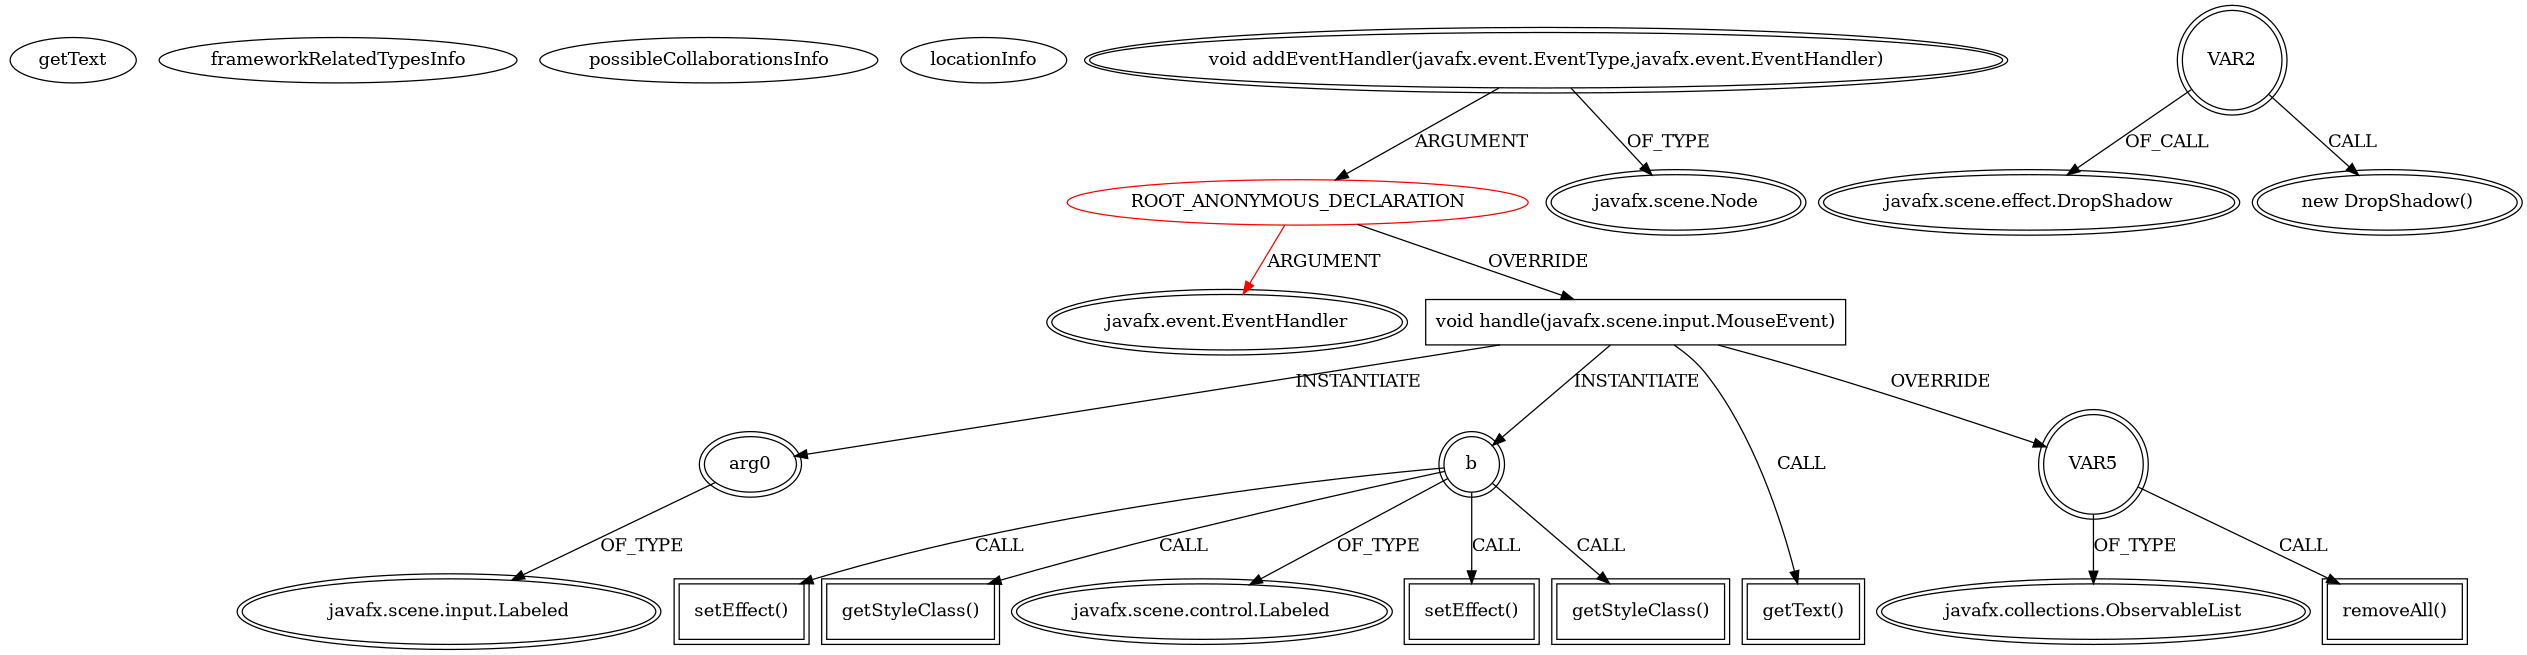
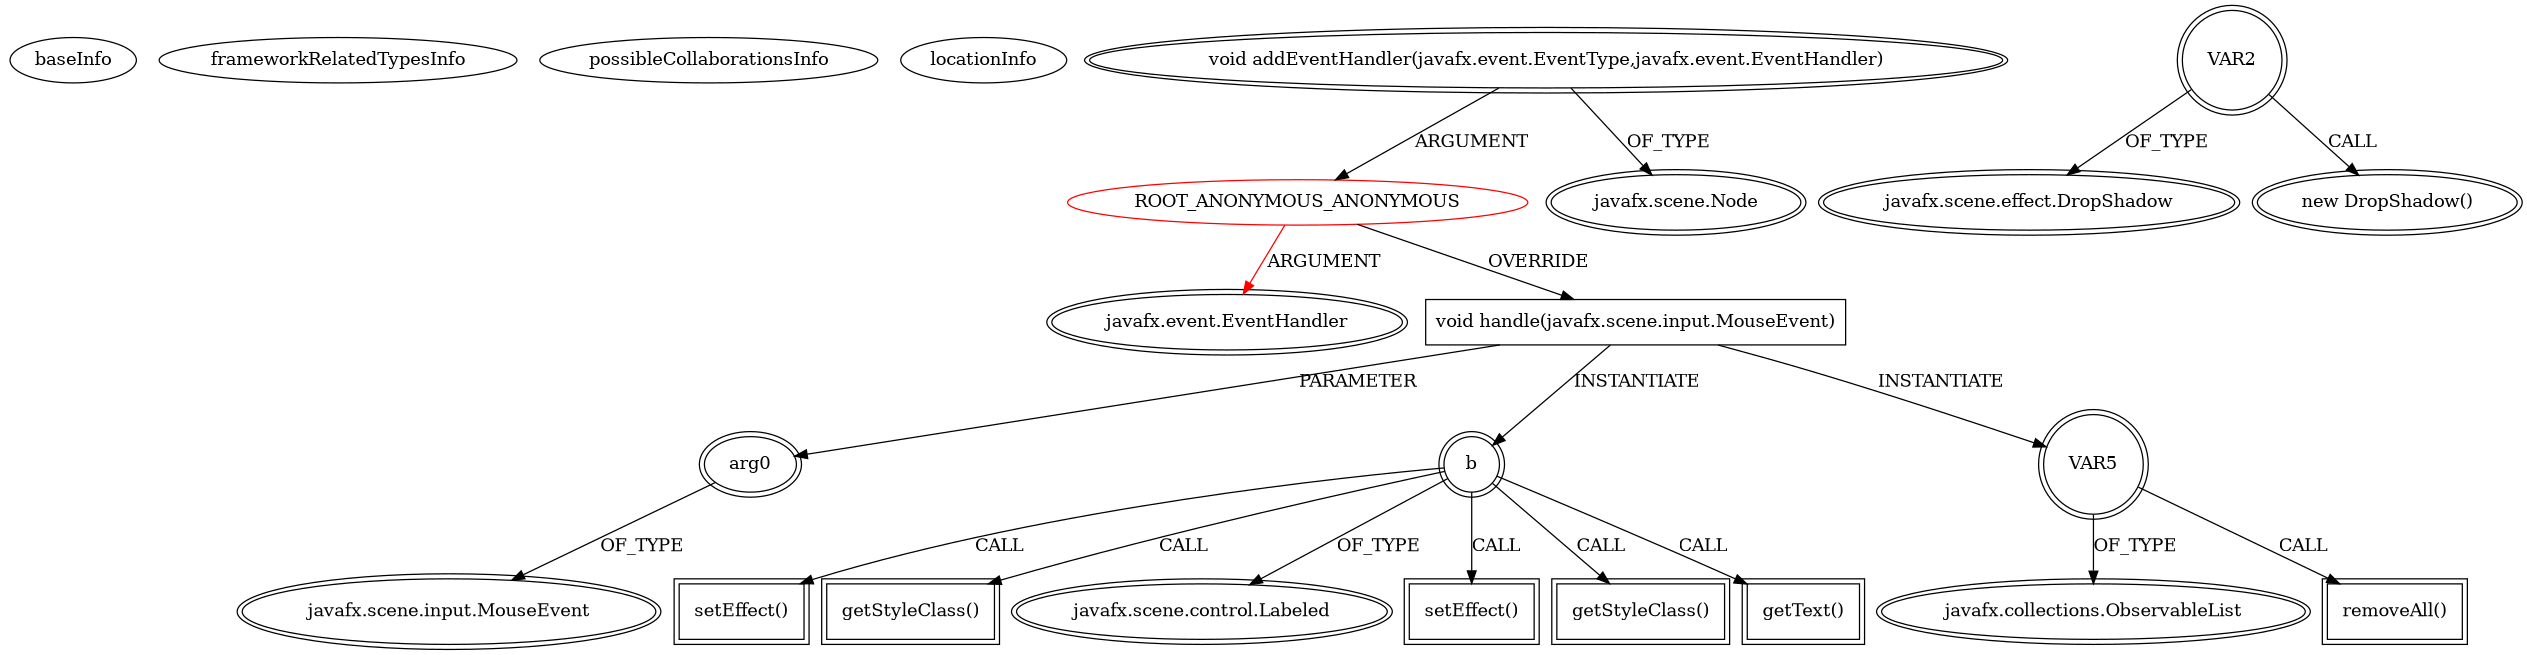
(73, 60) -> (73, 60)
(2167, 143) -> (2167, 143)
(1298, 202) -> (1298, 202)
(1358, 382) -> (1358, 382)
(1941, 382) -> (1941, 382)
(1751, 448) -> (1617, 527)
(449, 612) -> (449, 612)
